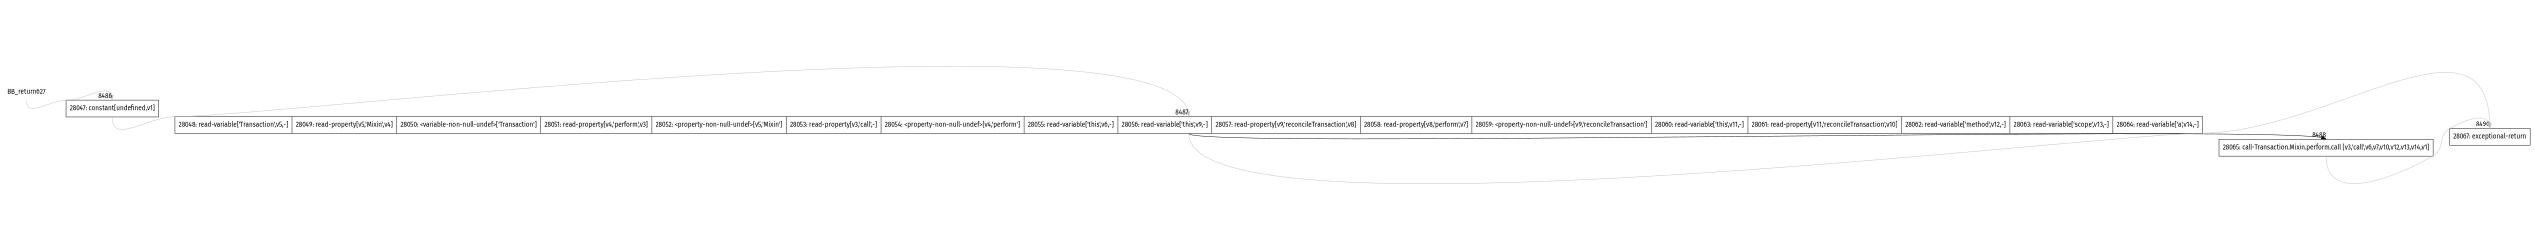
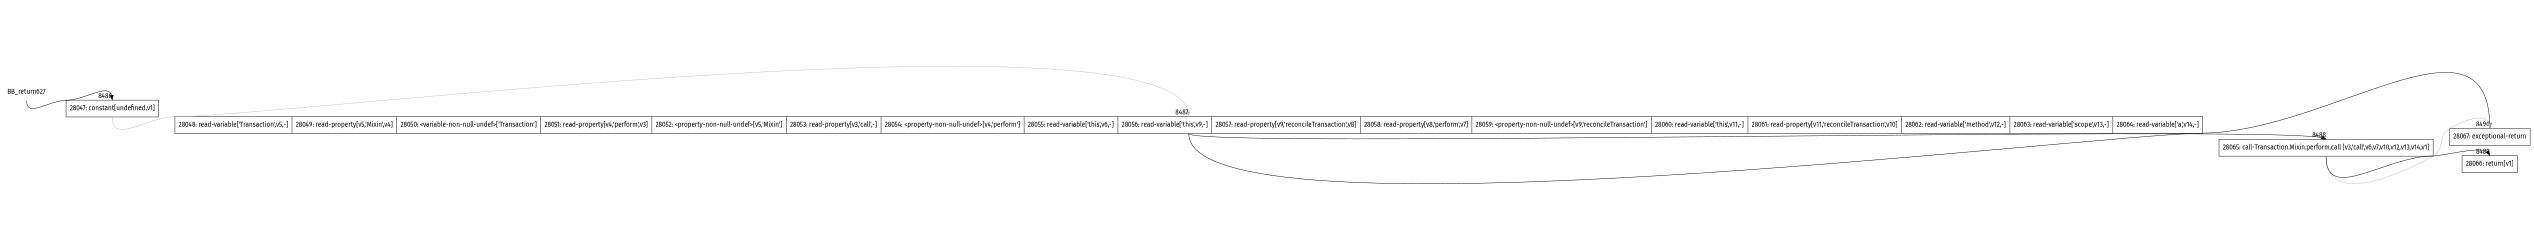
(68, 100) -> (68, 100)
(1853, 162) -> (1853, 162)
none -> (2490, 164)
